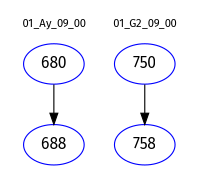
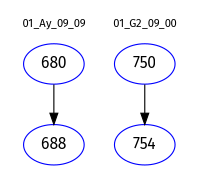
(54, 24) -> (54, 24)
(145, 145) -> (145, 145)
